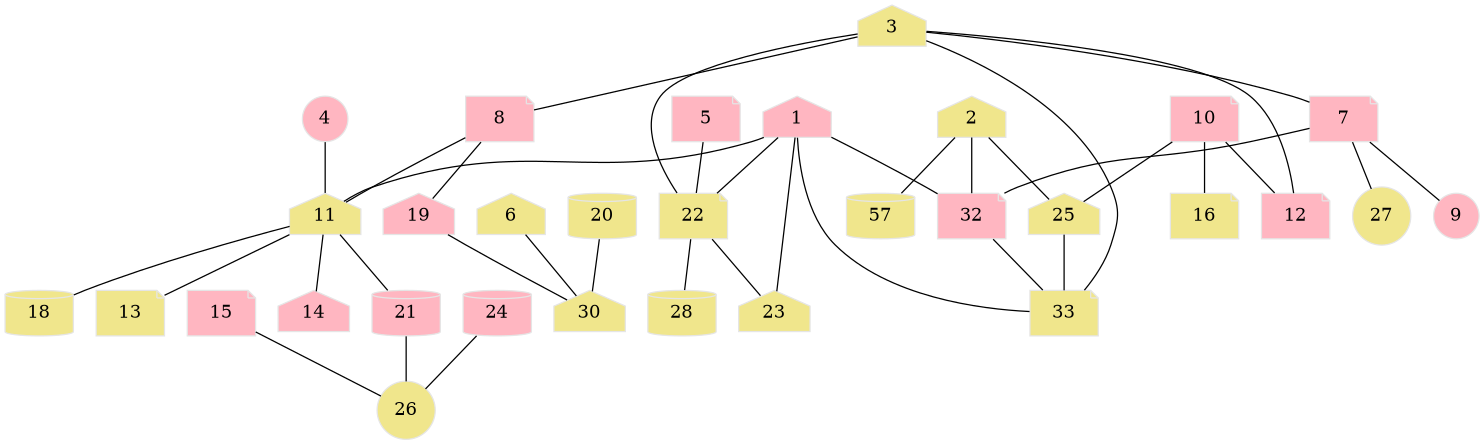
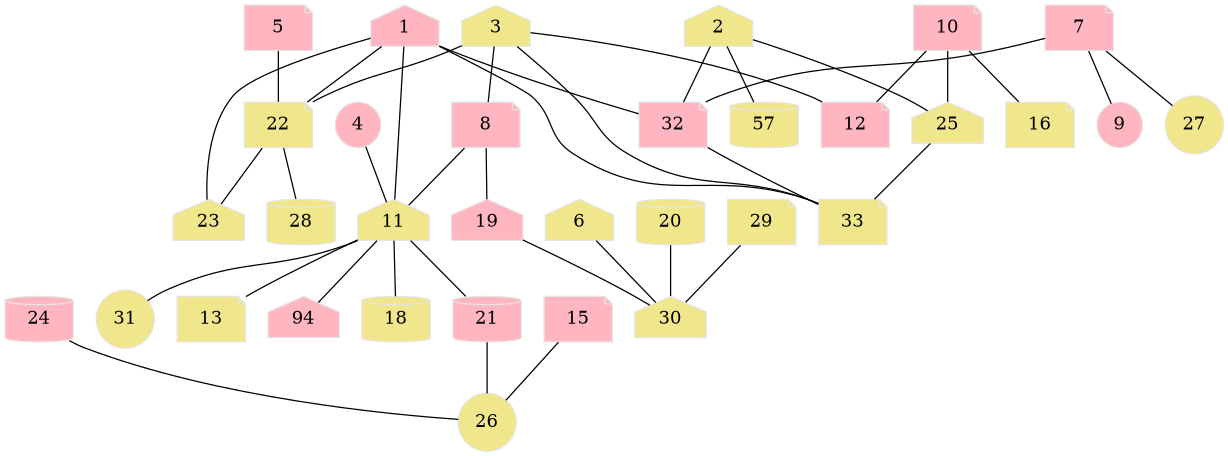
(1120, 58) -> none
none -> (762, 222)
(314, 313) -> (304, 319)
none -> (125, 319)
